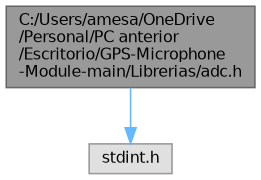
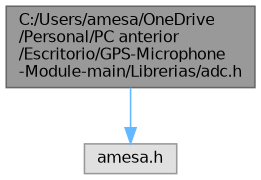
(131, 159) -> (131, 159)
